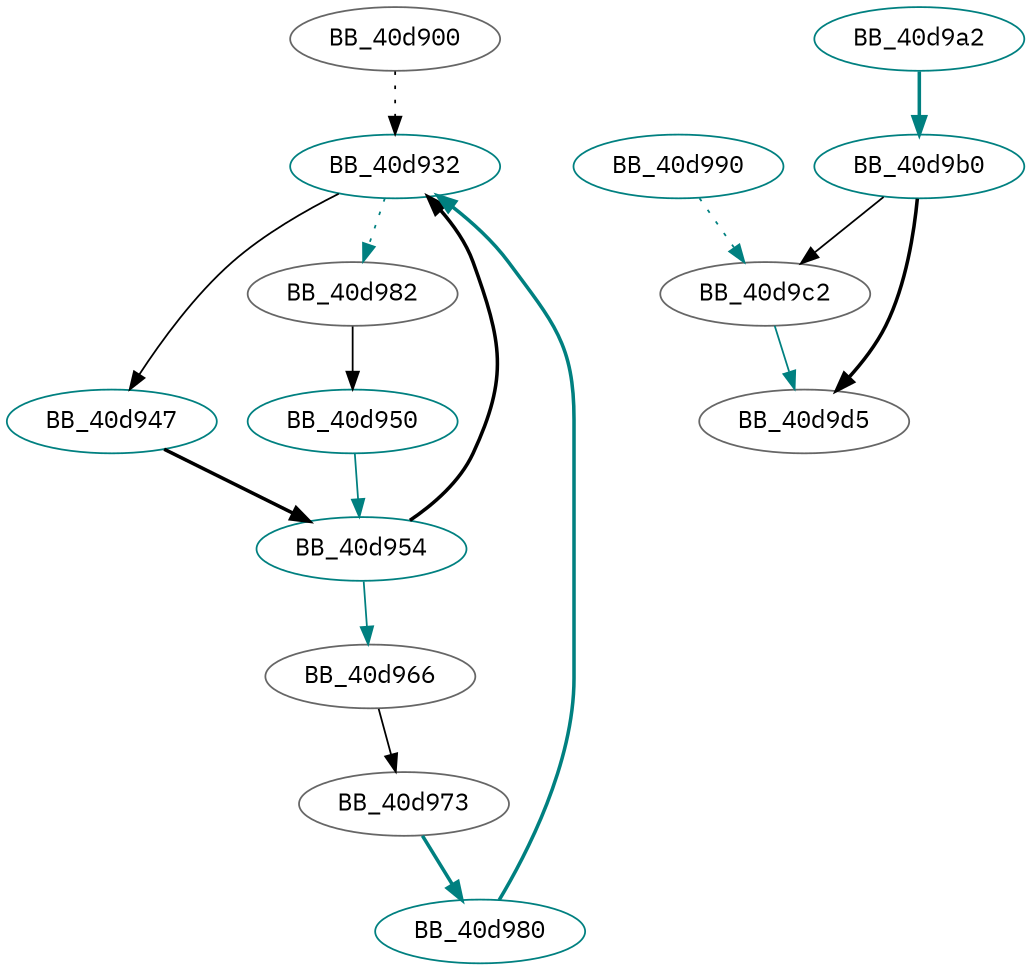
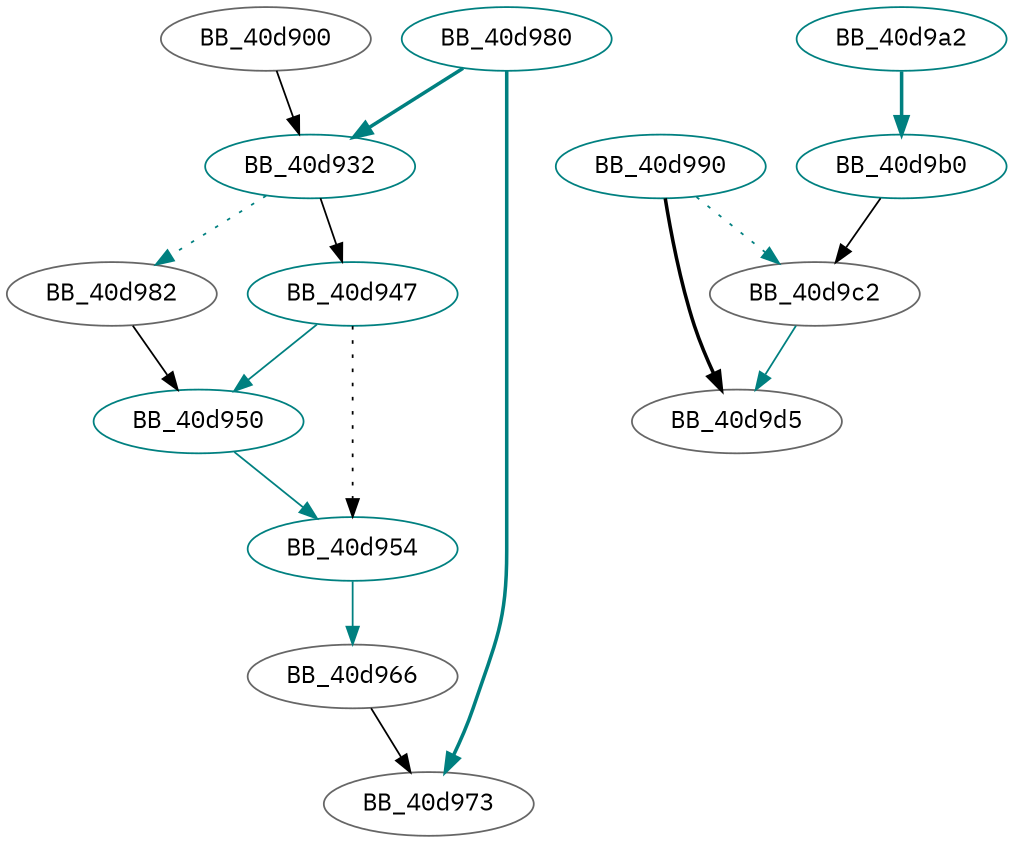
(395, 94) -> (285, 94)
(898, 294) -> (684, 288)
none -> (283, 352)
(497, 373) -> none
(229, 481) -> (353, 412)
(437, 860) -> (507, 417)
